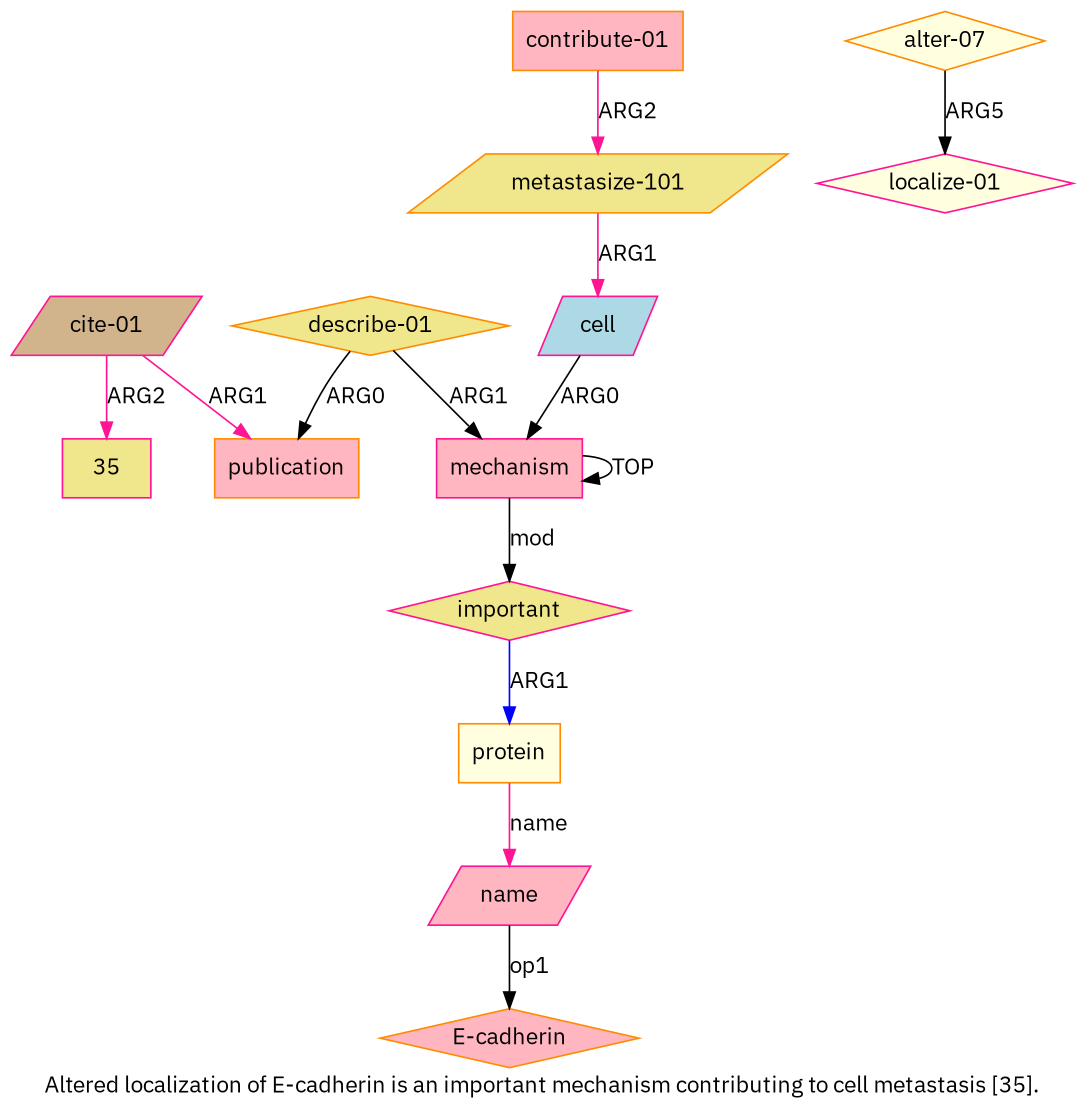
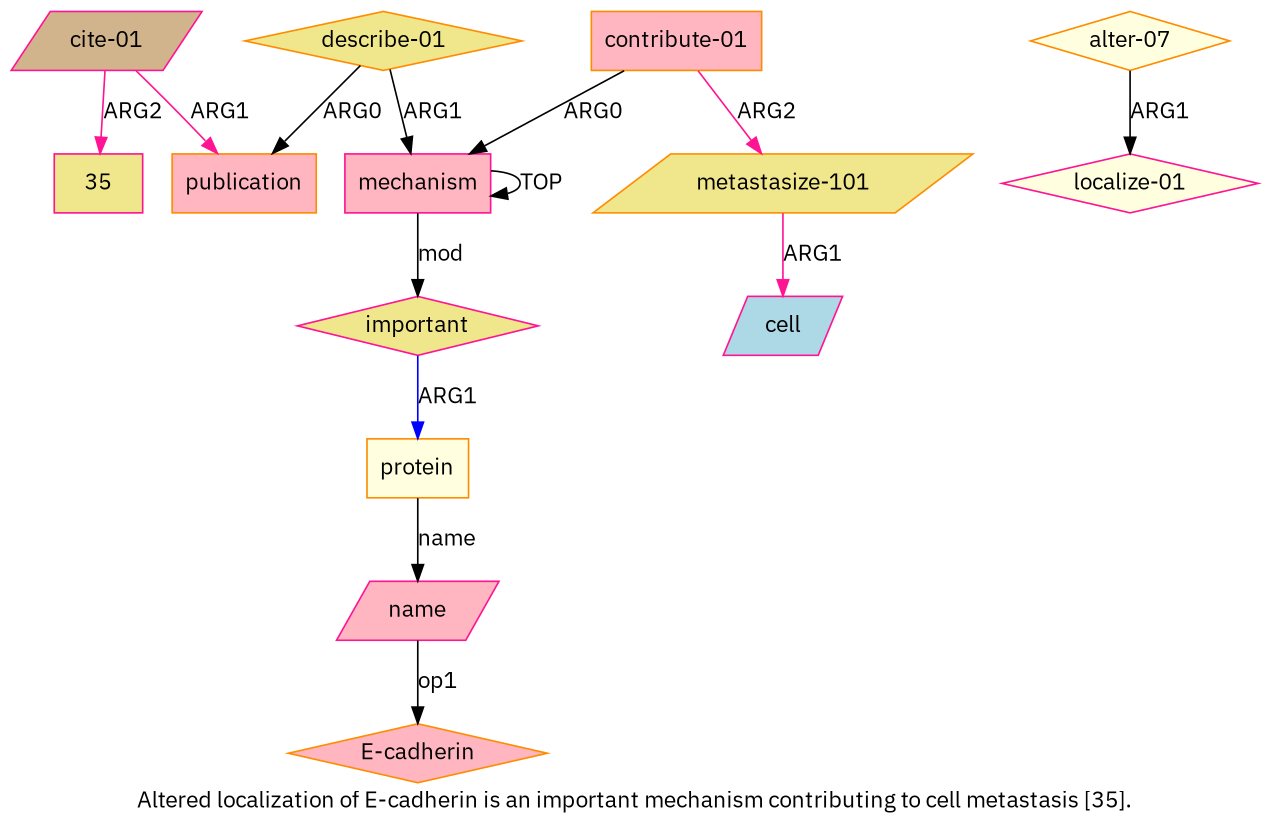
(975, 112) -> (1160, 112)
(558, 390) -> (554, 108)
(509, 816) -> (418, 531)
